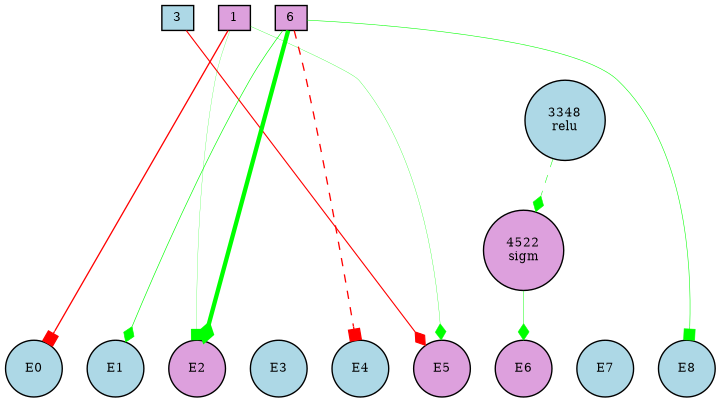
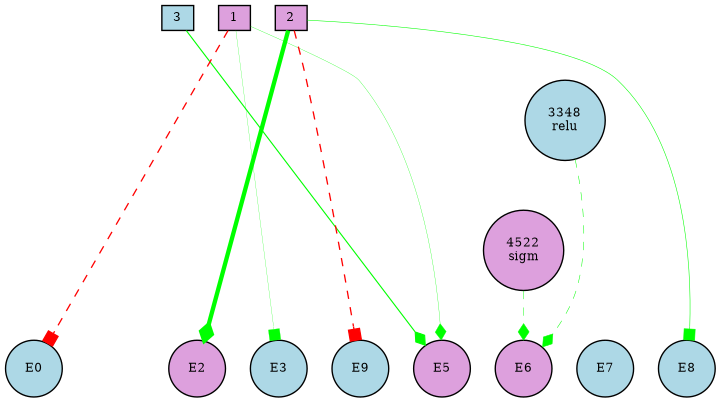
(291, 18) -> (291, 18)
(547, 177) -> (583, 250)
(141, 181) -> (141, 181)
(301, 181) -> (301, 181)
(201, 192) -> (256, 186)
(524, 307) -> (524, 307)
(116, 369) -> none
(360, 369) -> (360, 369)
